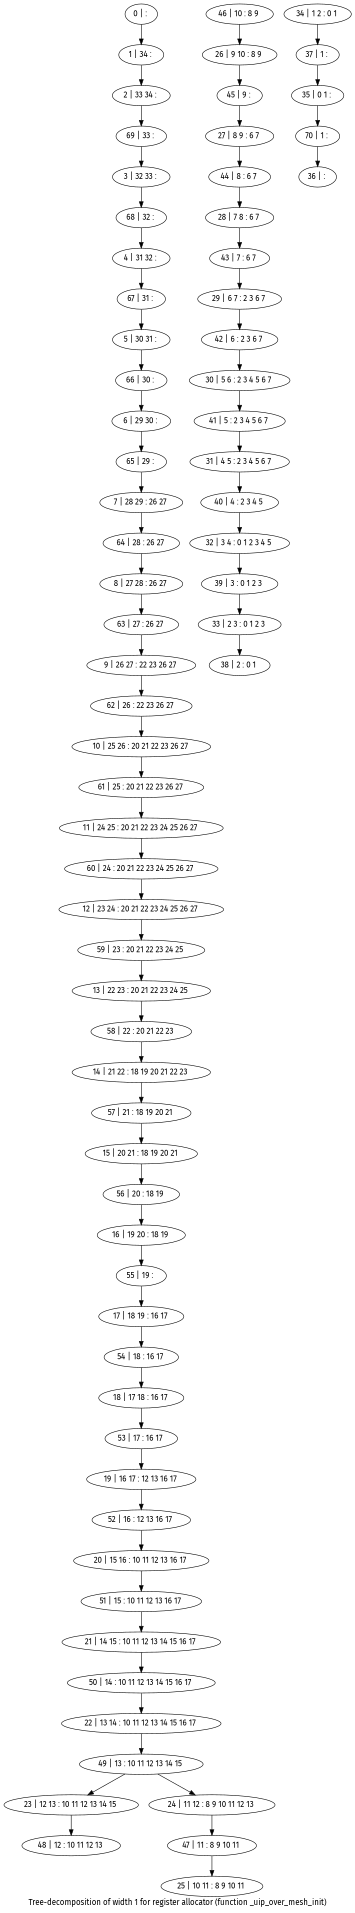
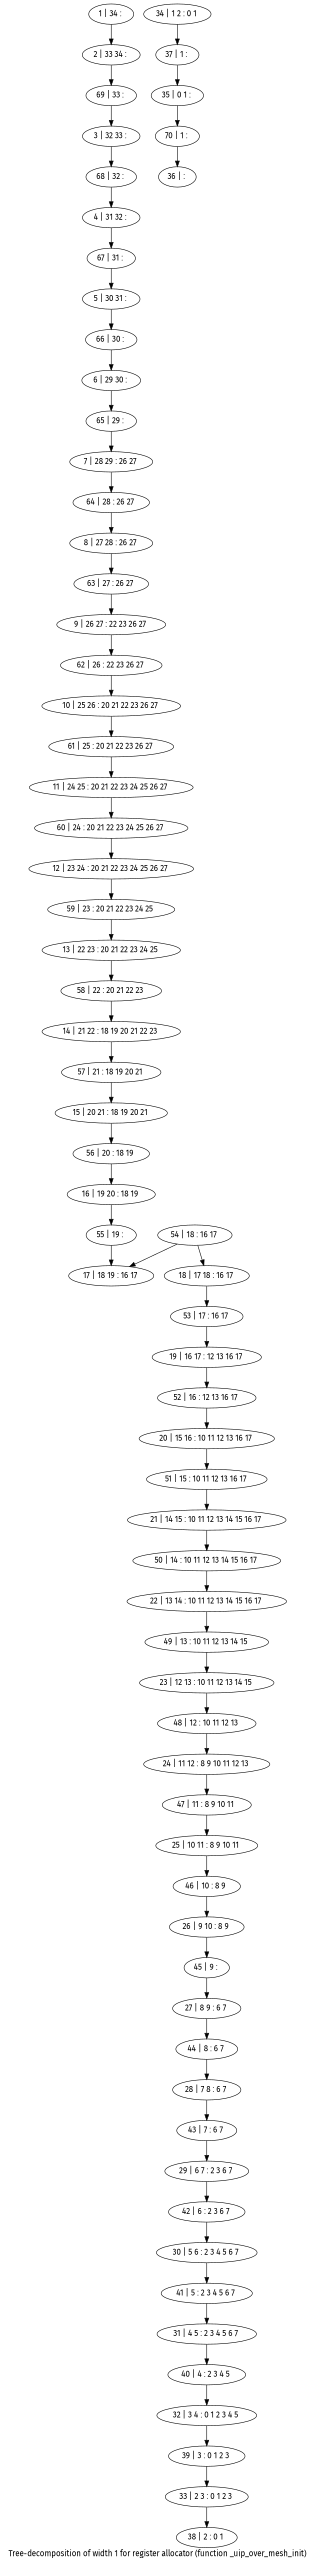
(141, 14) -> none
(141, 1334) -> (156, 1254)
(174, 1783) -> (207, 1741)
none -> (207, 1863)
